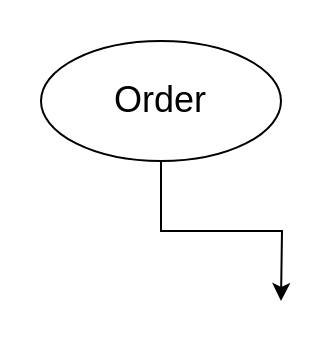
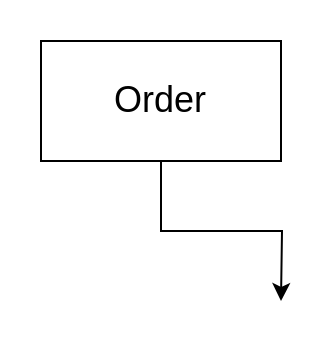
(161, 101) -> (161, 101)
